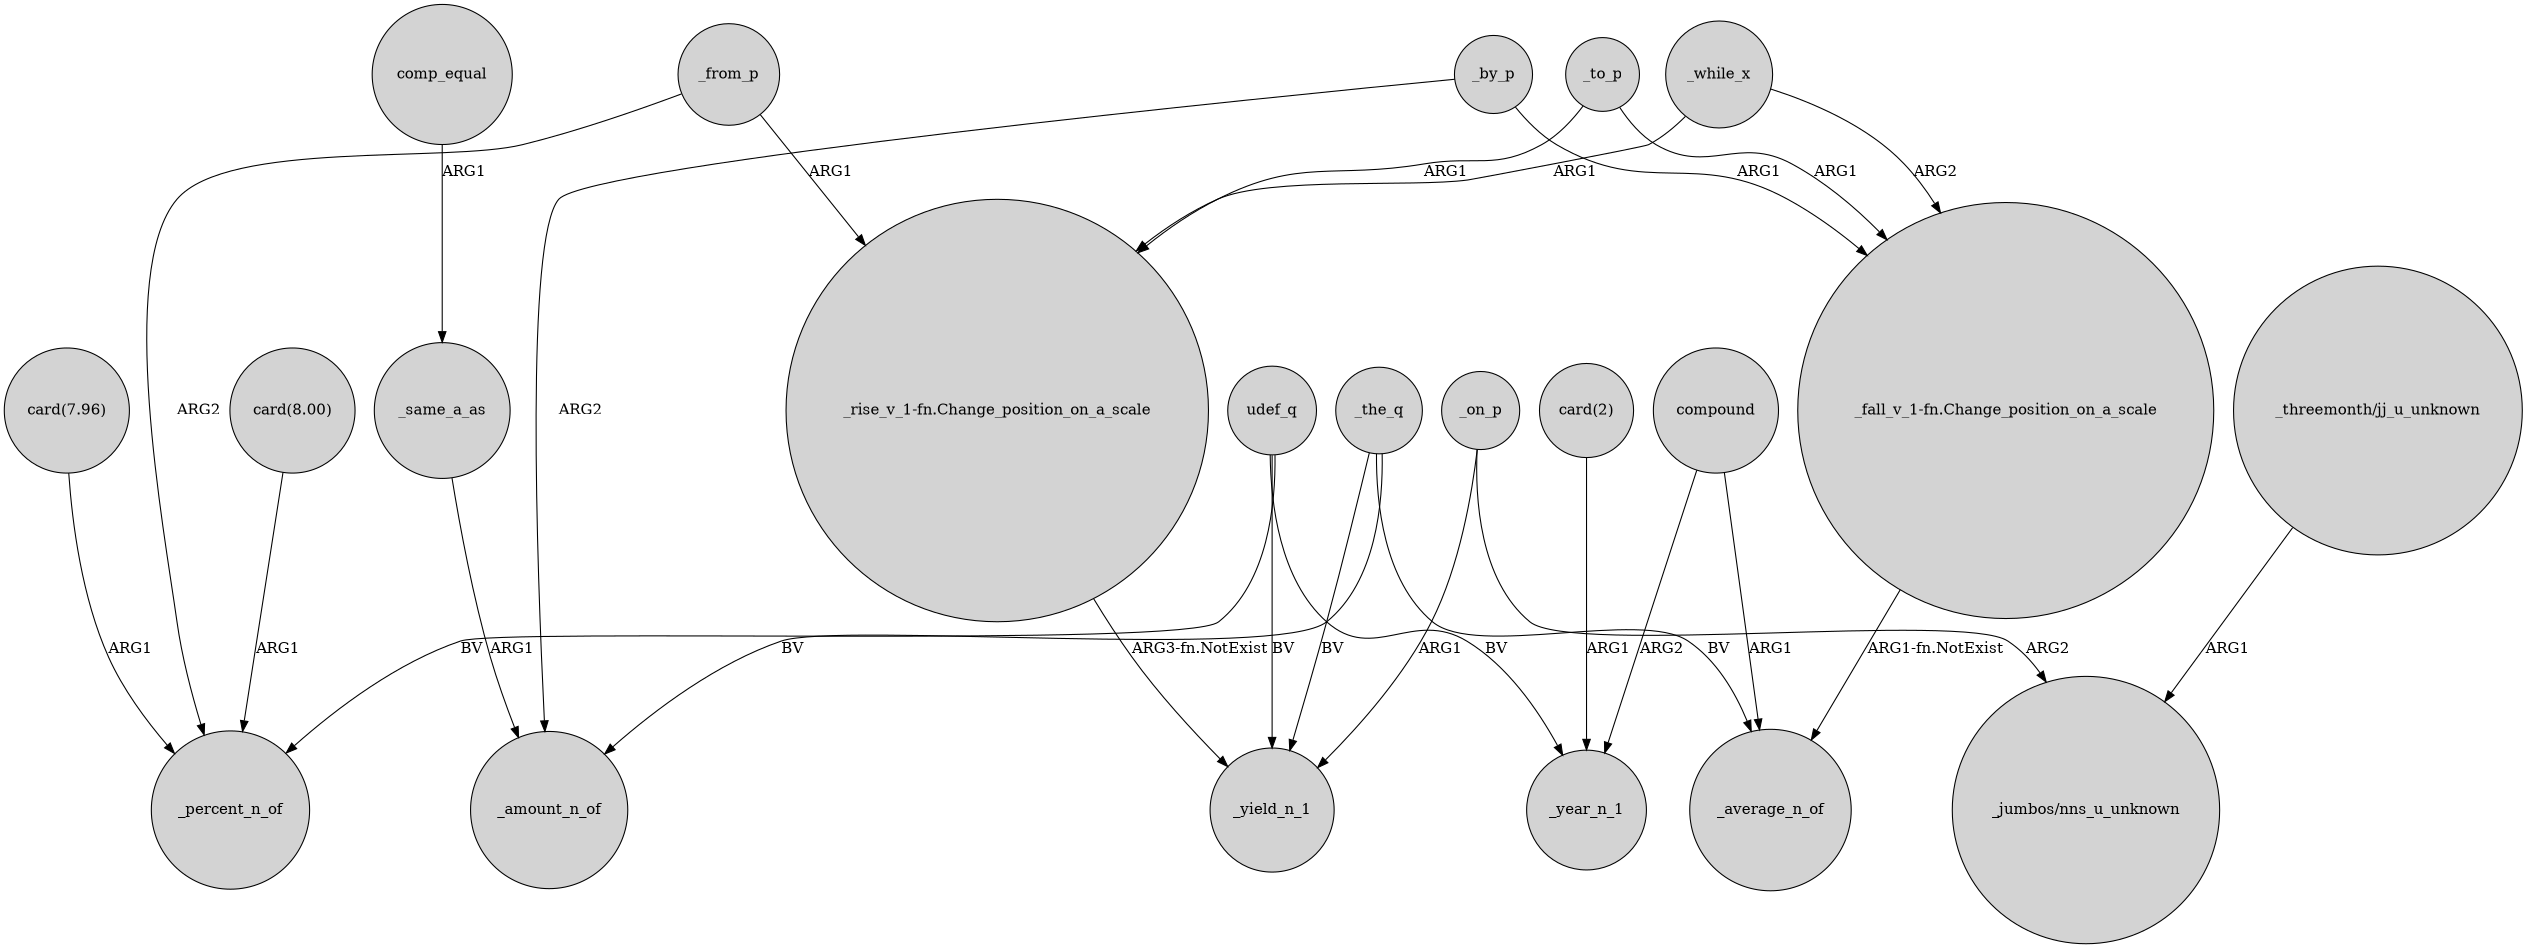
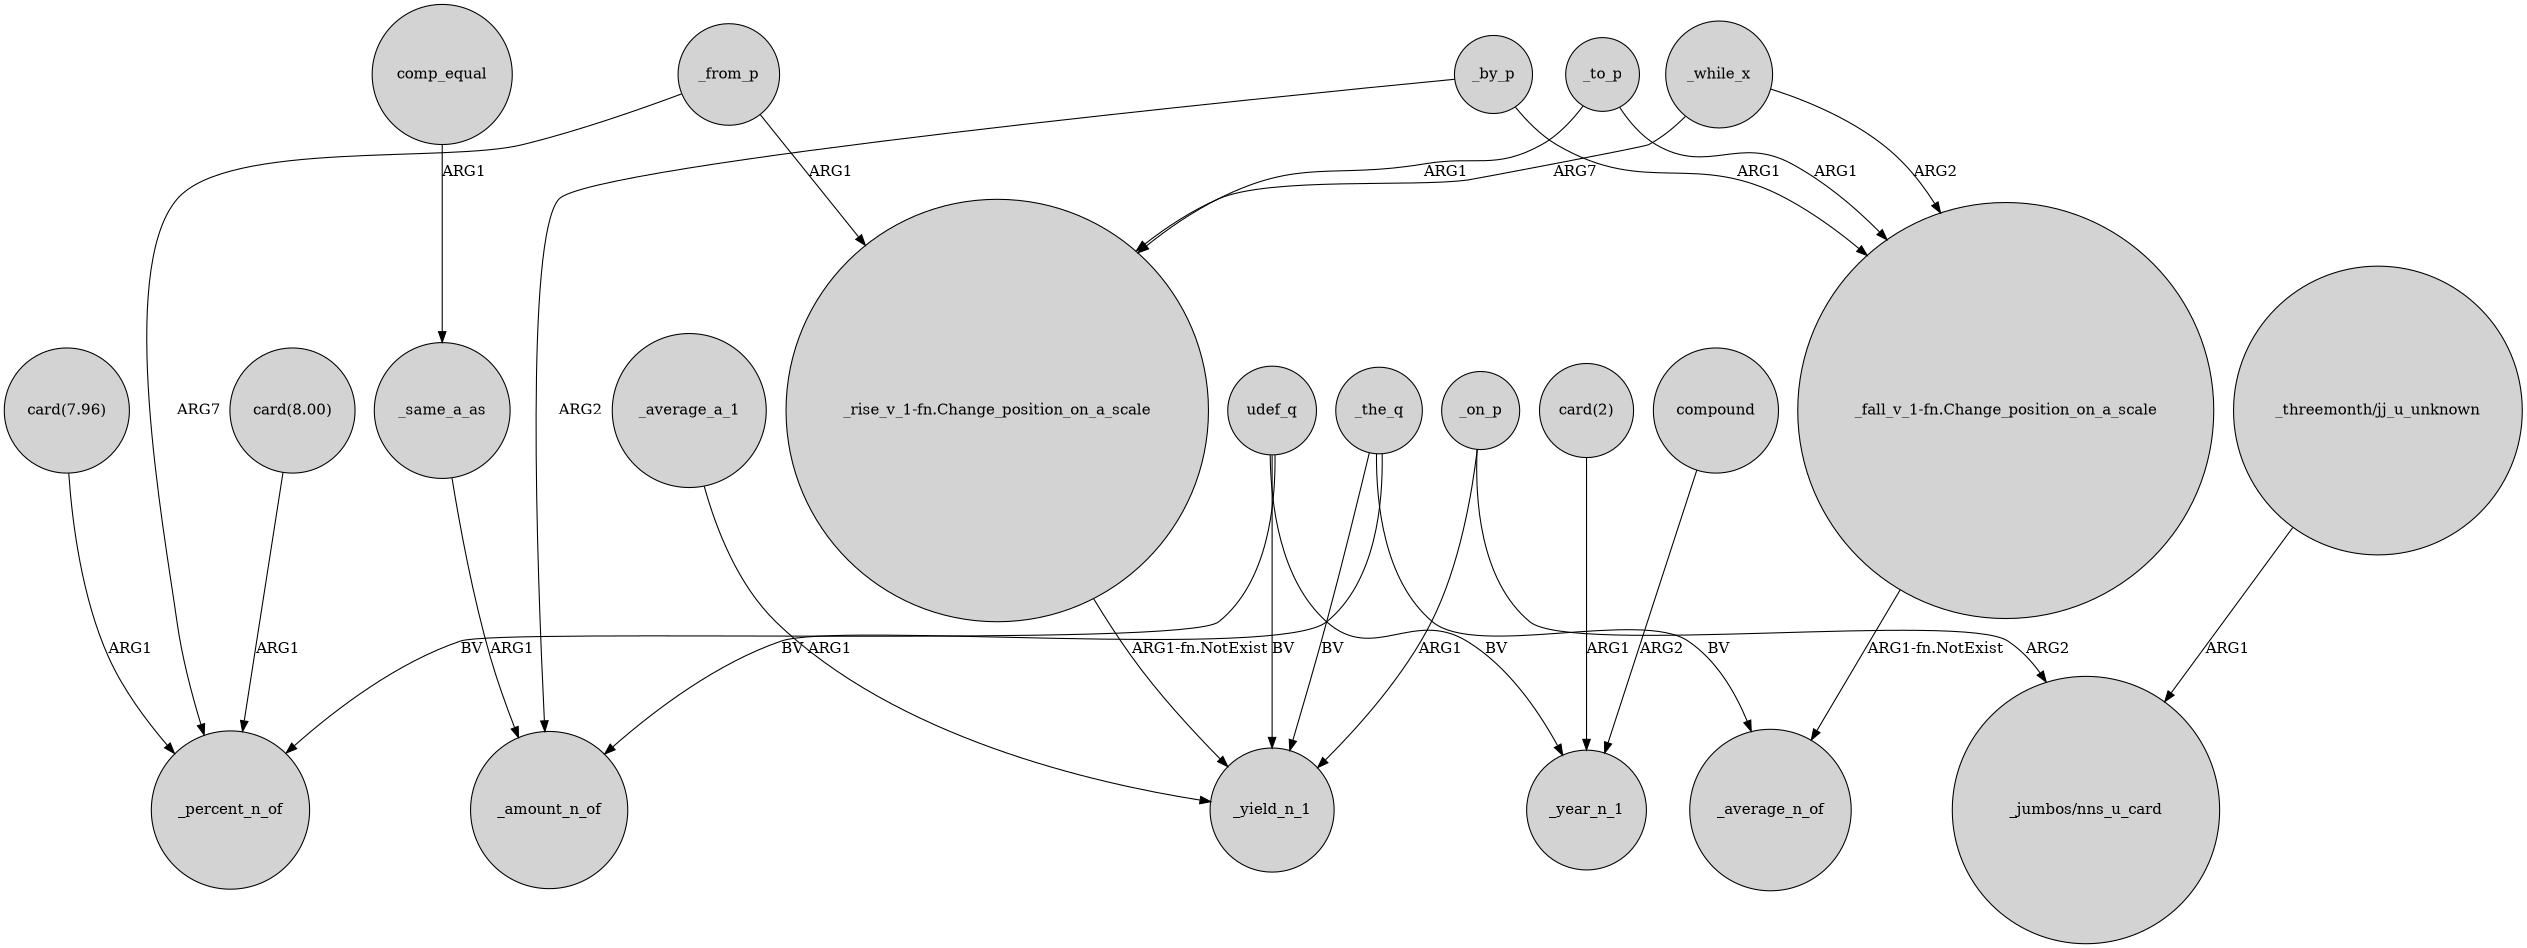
(1575, 172) -> (1575, 172)
(199, 411) -> (199, 411)
none -> (689, 411)
(1741, 596) -> none
(1200, 649) -> (1200, 649)
(2086, 810) -> (2086, 810)
